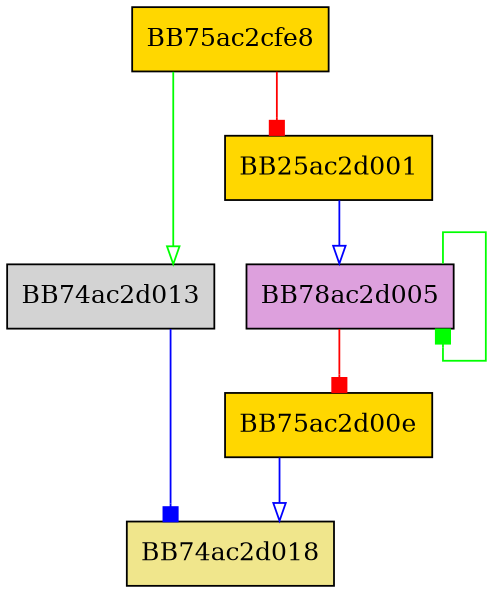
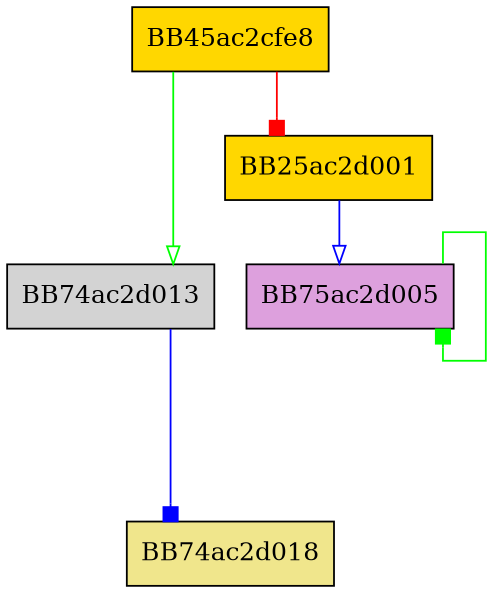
(230, 39) -> (230, 39)
(350, 296) -> (350, 296)
(329, 425) -> none
